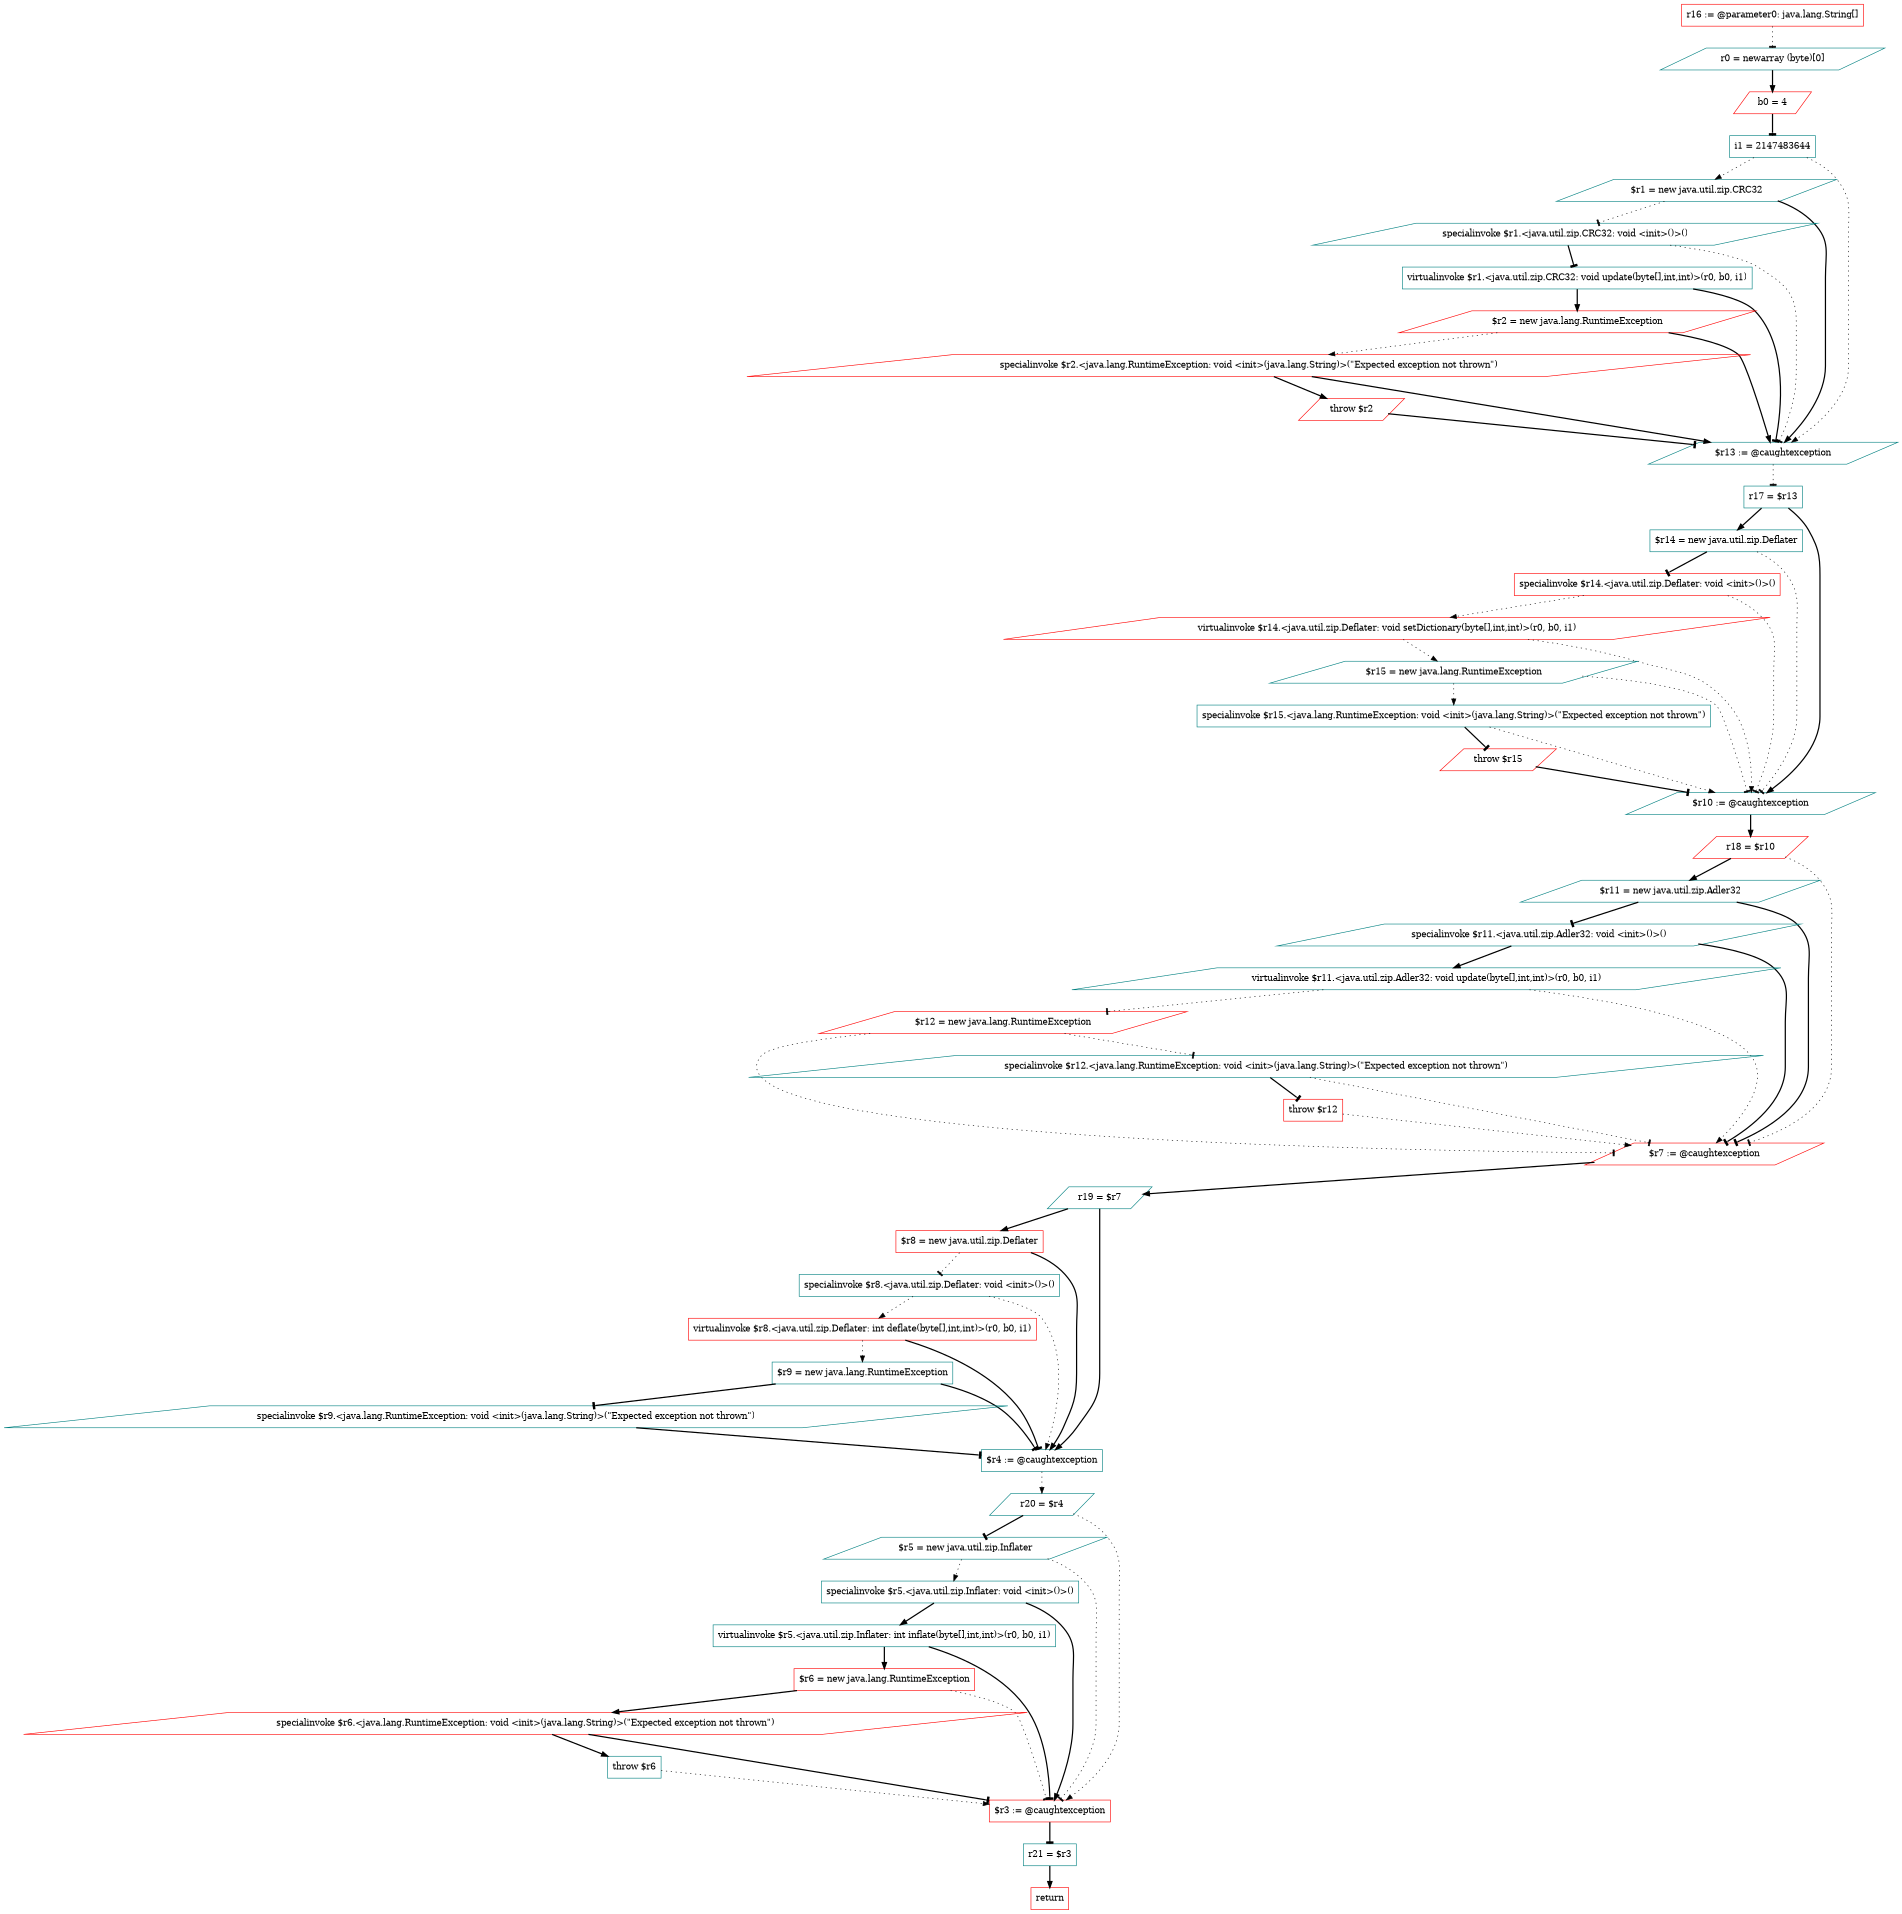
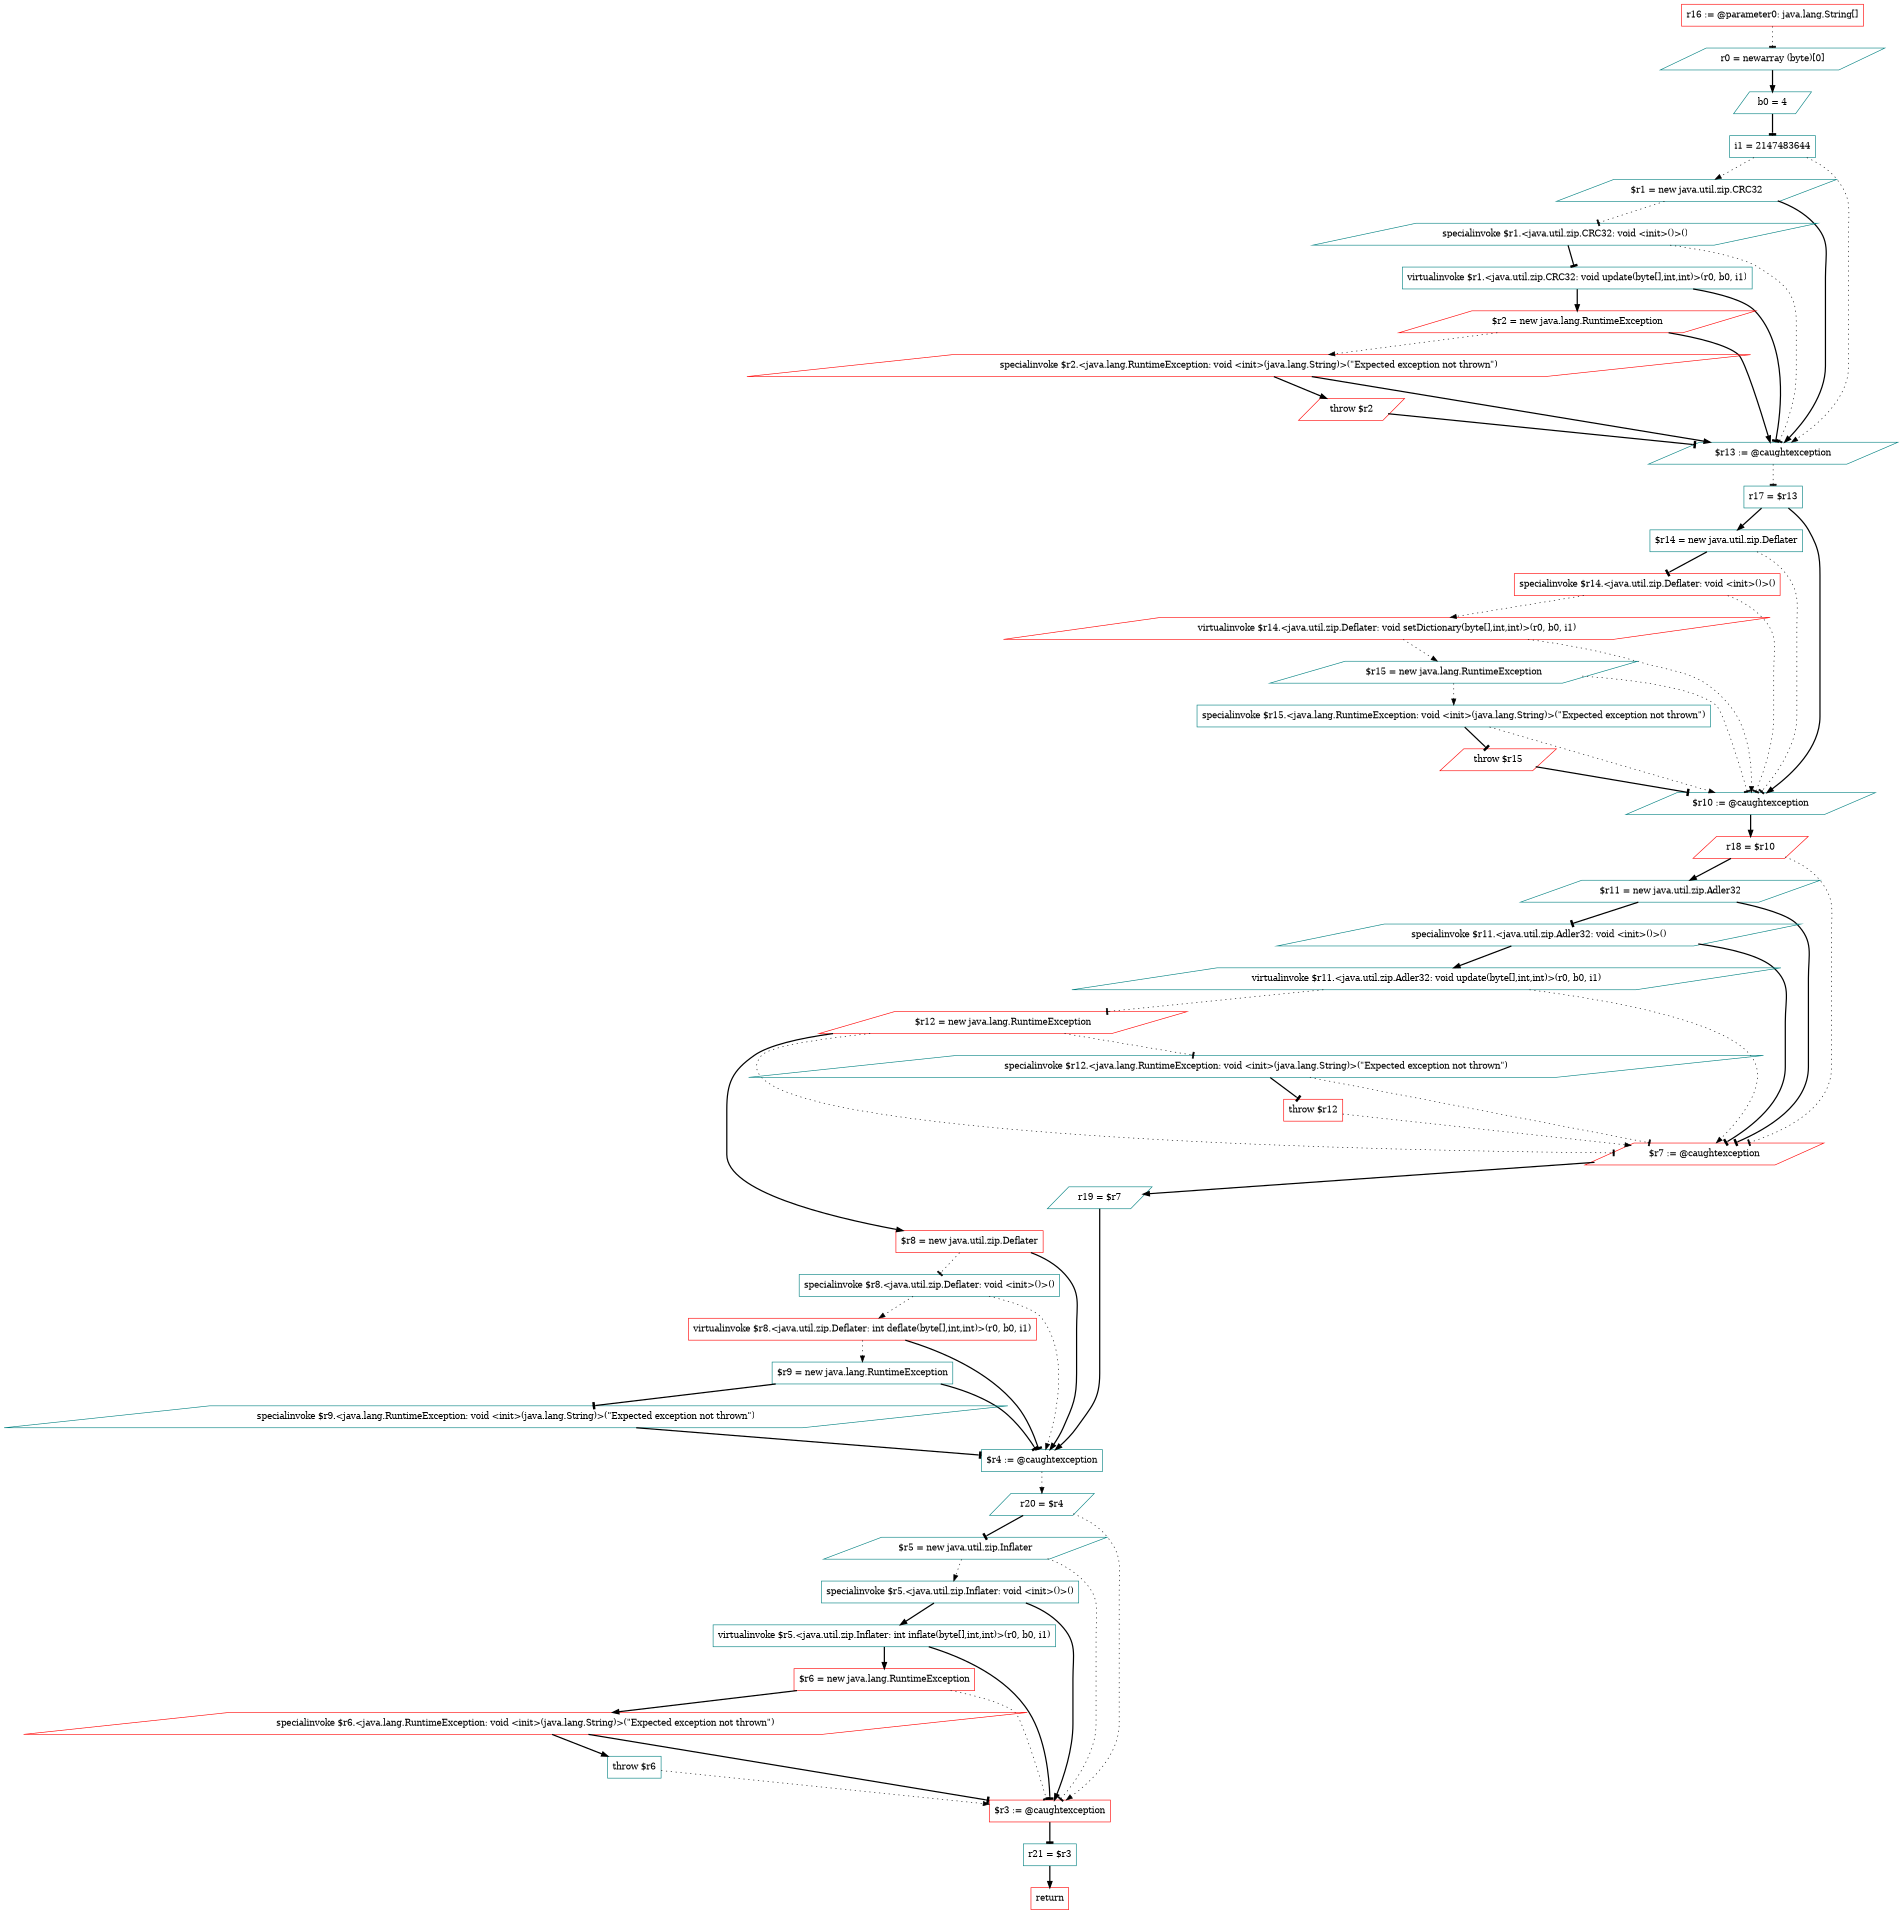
(1773, 103) -> (1773, 103)
(1038, 1219) -> (727, 1155)
